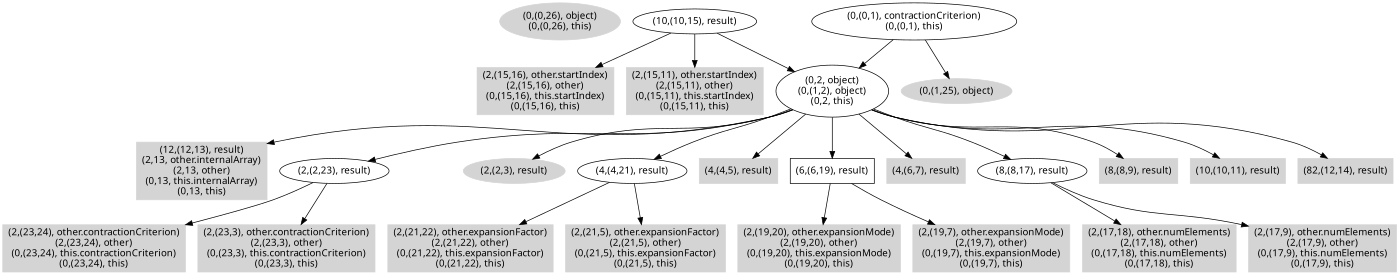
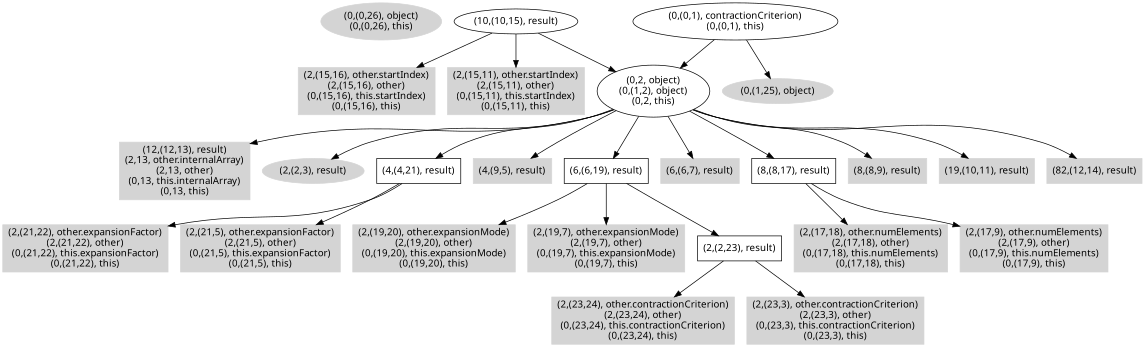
(521, 135) -> (669, 208)
(334, 171) -> (740, 248)
(632, 171) -> (419, 171)
(739, 171) -> (512, 171)
(926, 171) -> (700, 171)
(1032, 171) -> (794, 171)
(1238, 171) -> (987, 171)
